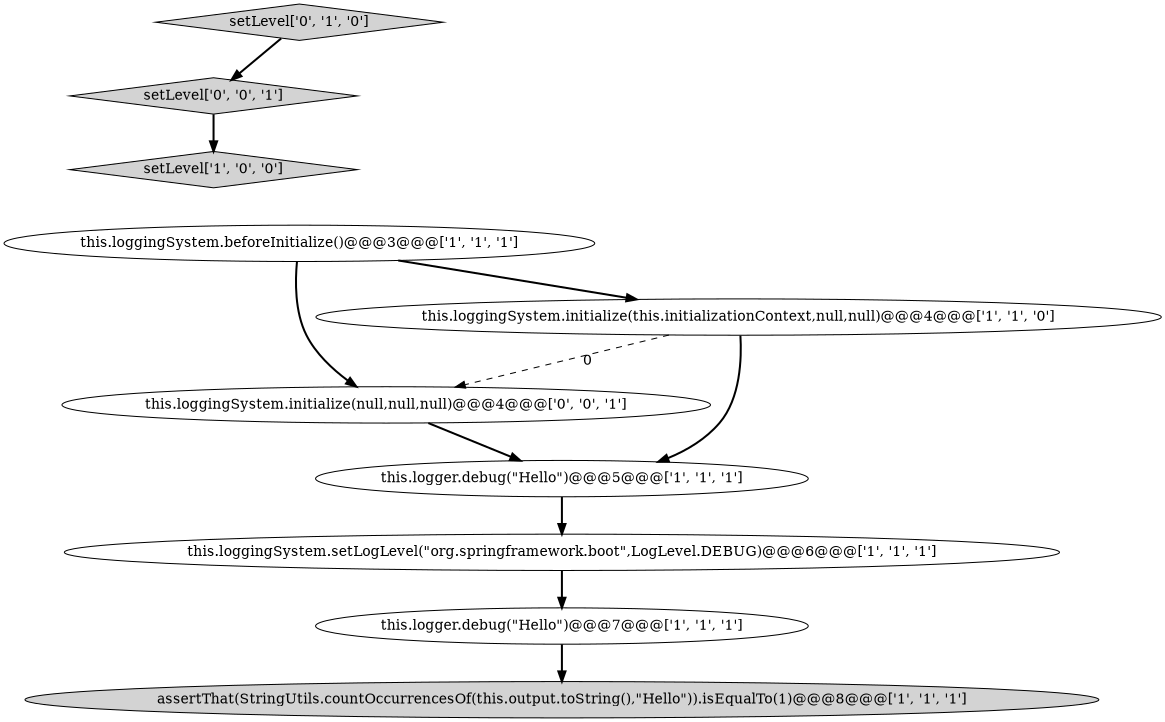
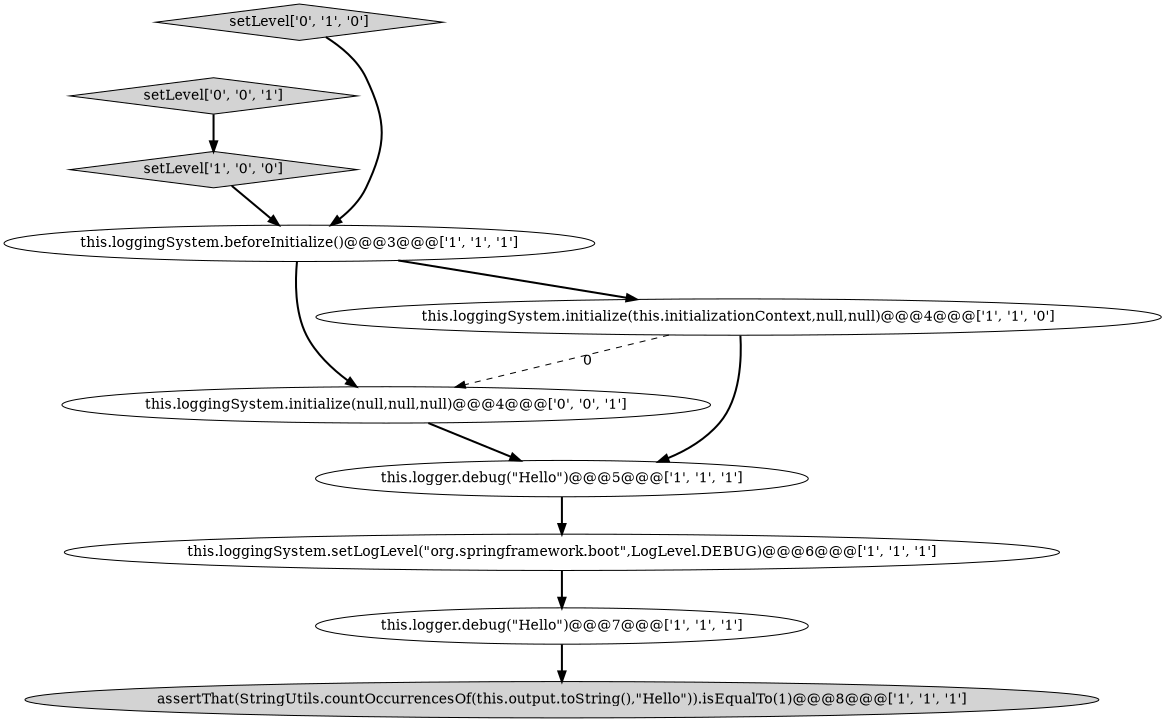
(260, 56) -> (381, 125)
none -> (251, 202)
